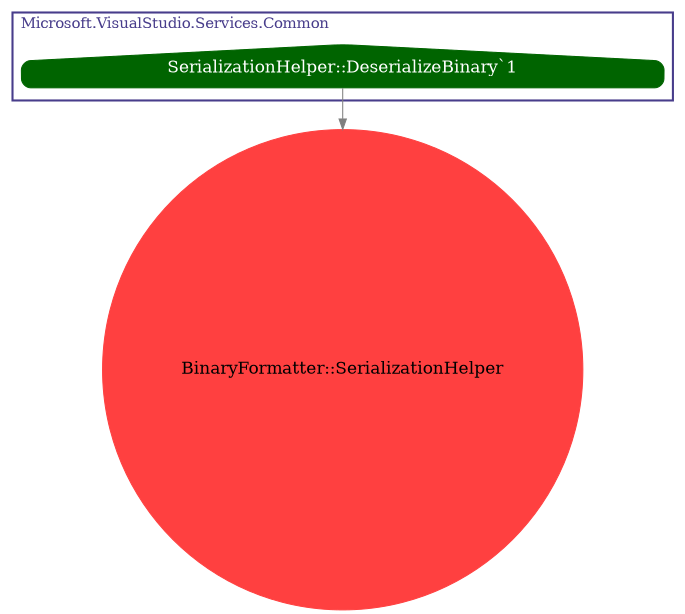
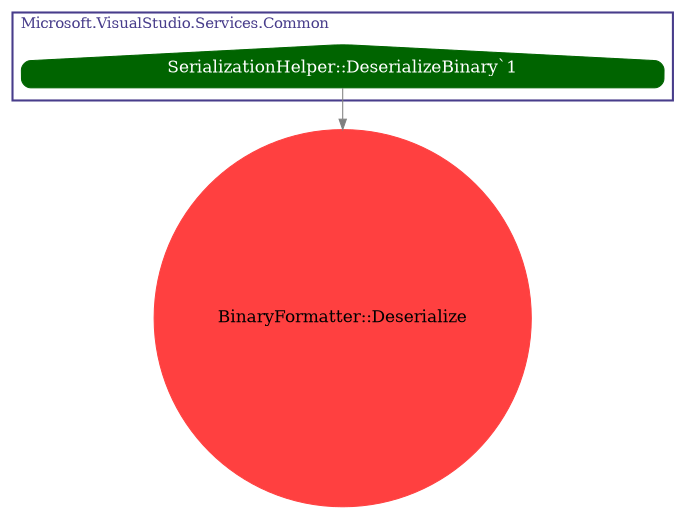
(343, 370) -> (343, 318)
